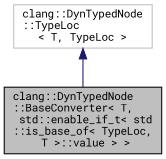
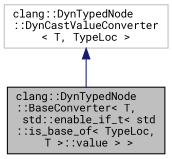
(83, 26) -> (86, 26)
